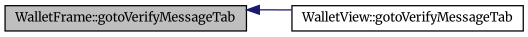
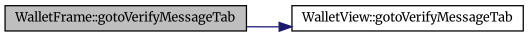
(276, 10) -> (263, 27)
